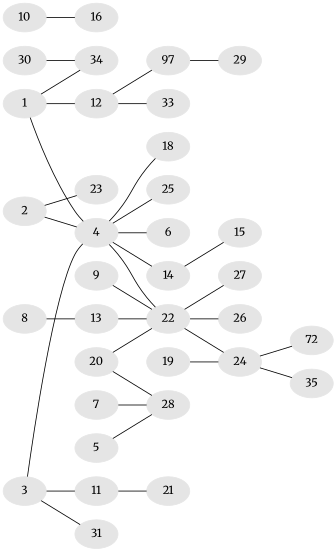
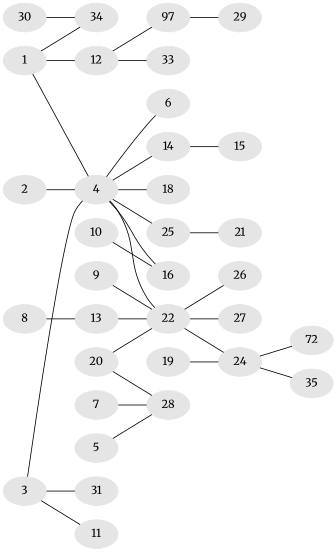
(96, 190) -> none
none -> (133, 234)
(132, 491) -> (204, 233)
